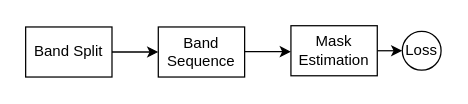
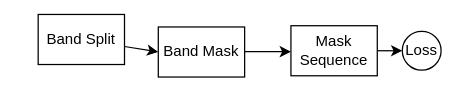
(334, 51) -> (334, 51)
(69, 52) -> (81, 39)
(201, 52) -> (201, 52)
